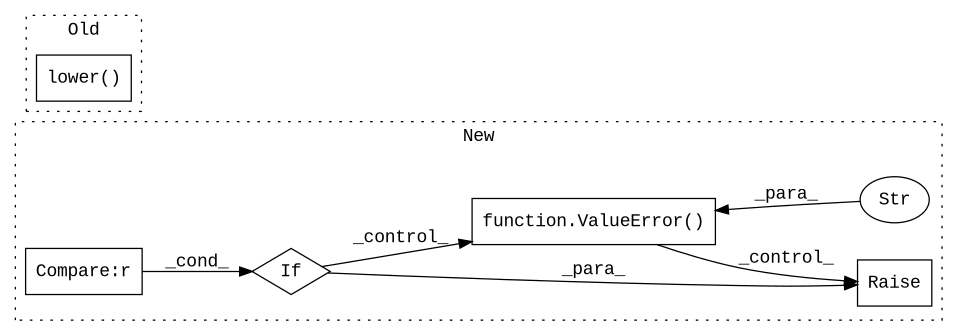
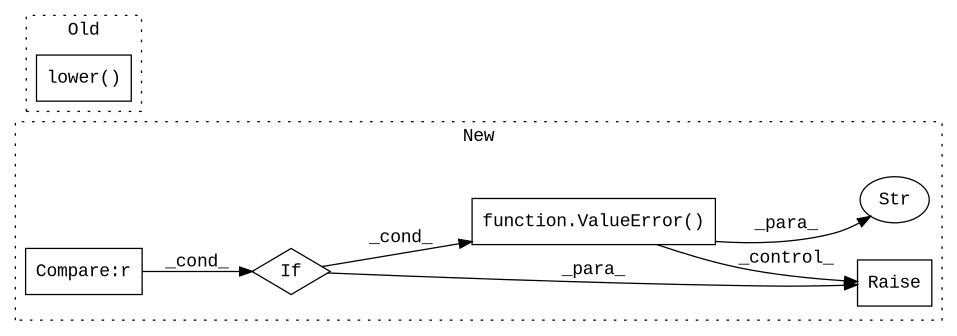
(794, 205) -> (789, 241)
(401, 238) -> (401, 238)
